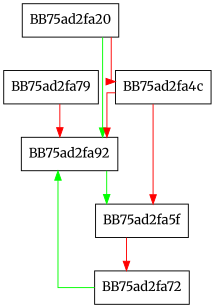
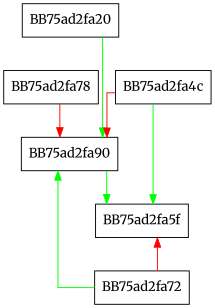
(111, 60) -> none
(51, 87) -> (51, 87)
(153, 149) -> (153, 149)
(70, 154) -> (70, 154)
(126, 249) -> (157, 259)
